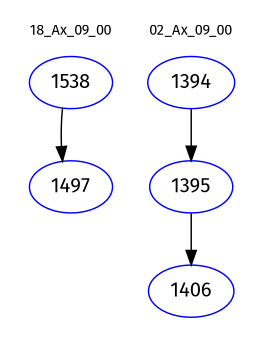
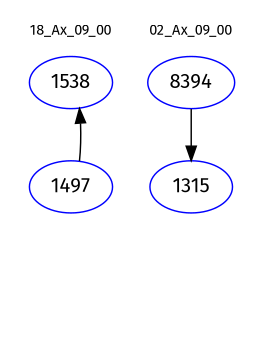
(191, 83) -> (191, 83)
(61, 127) -> (81, 142)
(191, 187) -> (191, 187)
(191, 291) -> none
